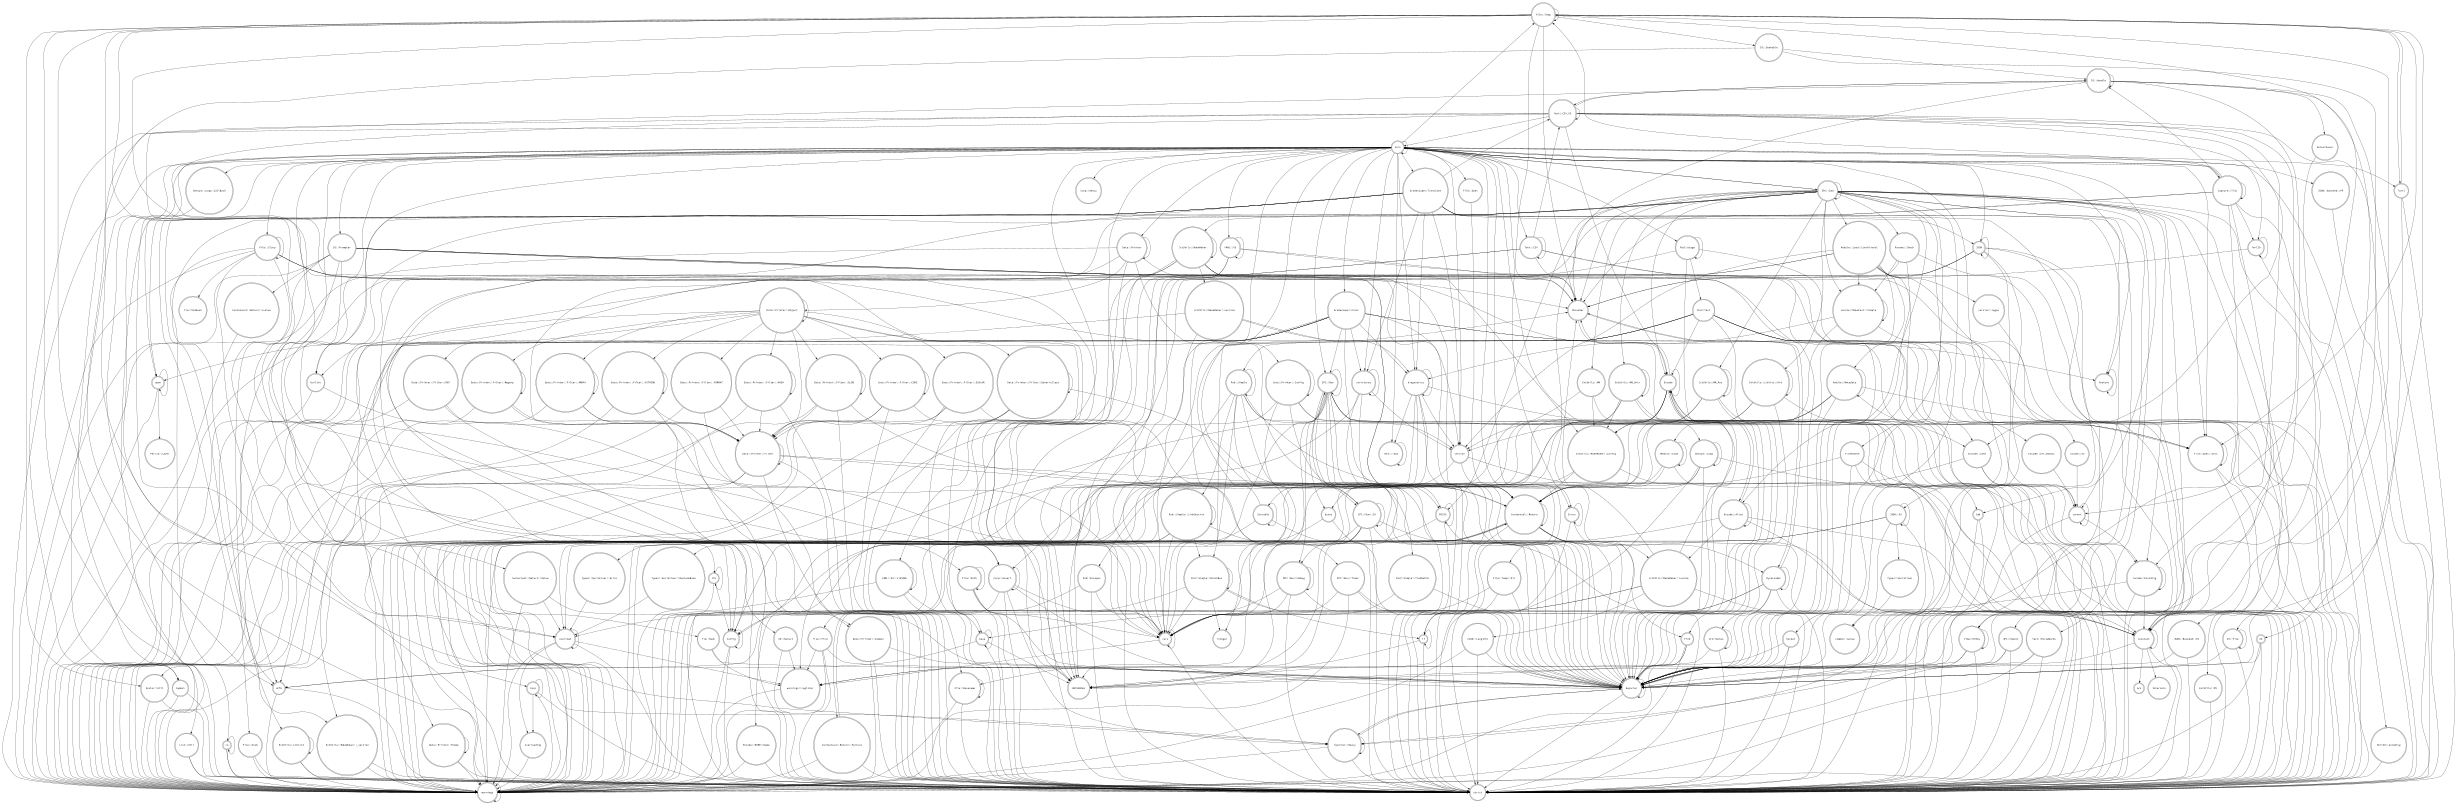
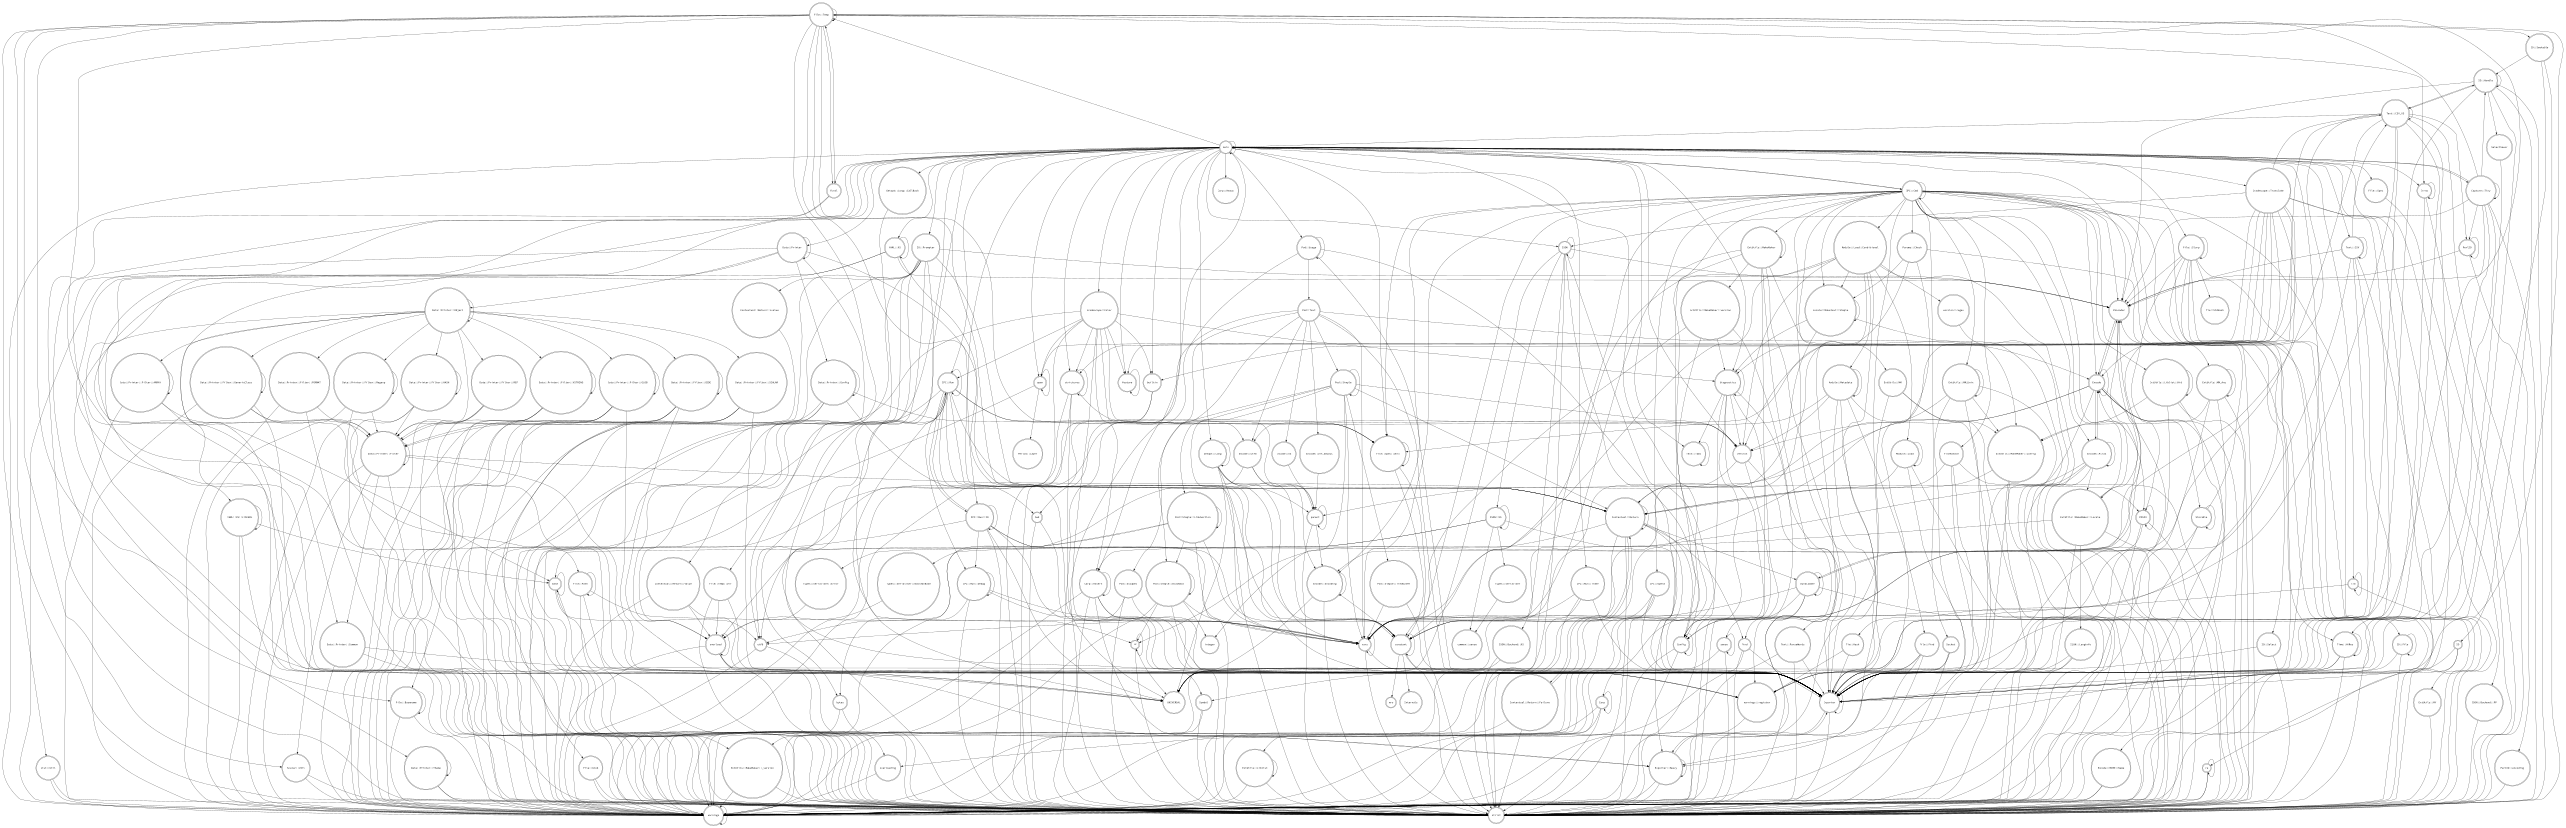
(909, 542) -> (633, 746)
none -> (1537, 621)
(1716, 639) -> (1724, 645)
